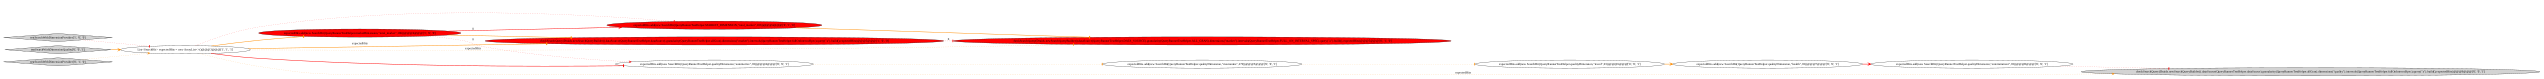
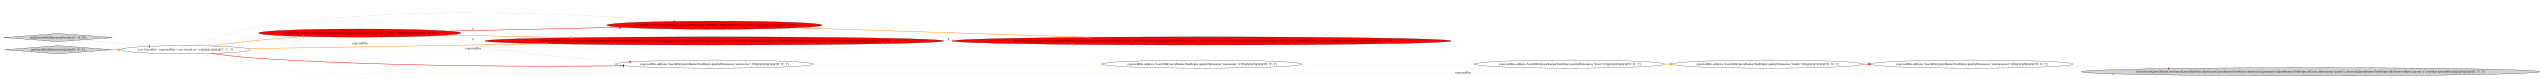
(58, 62) -> none
